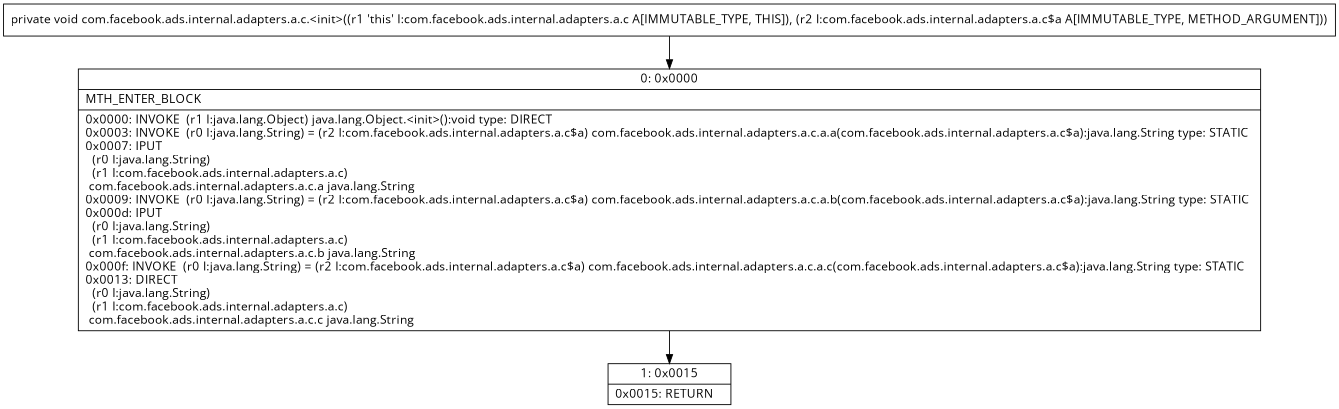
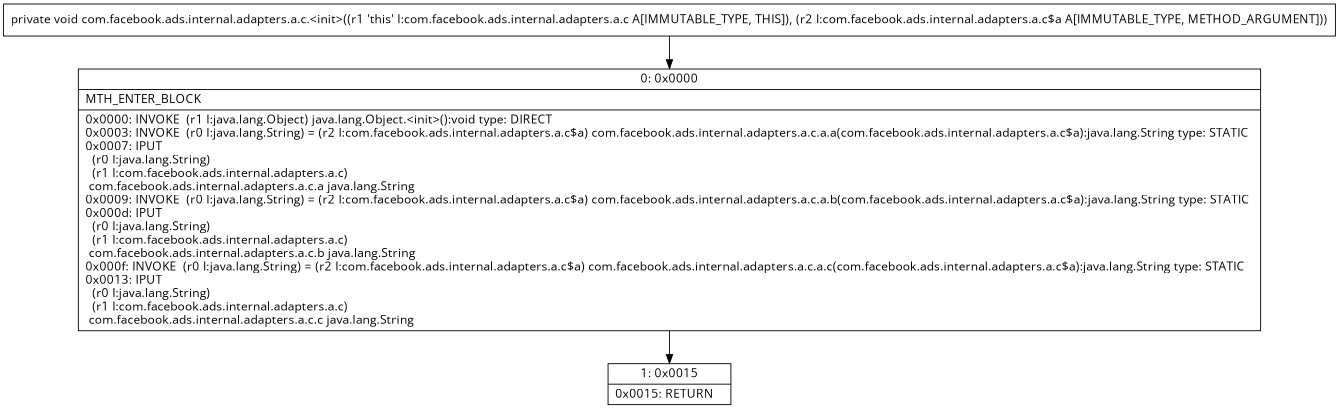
(135, 280) -> (127, 280)
